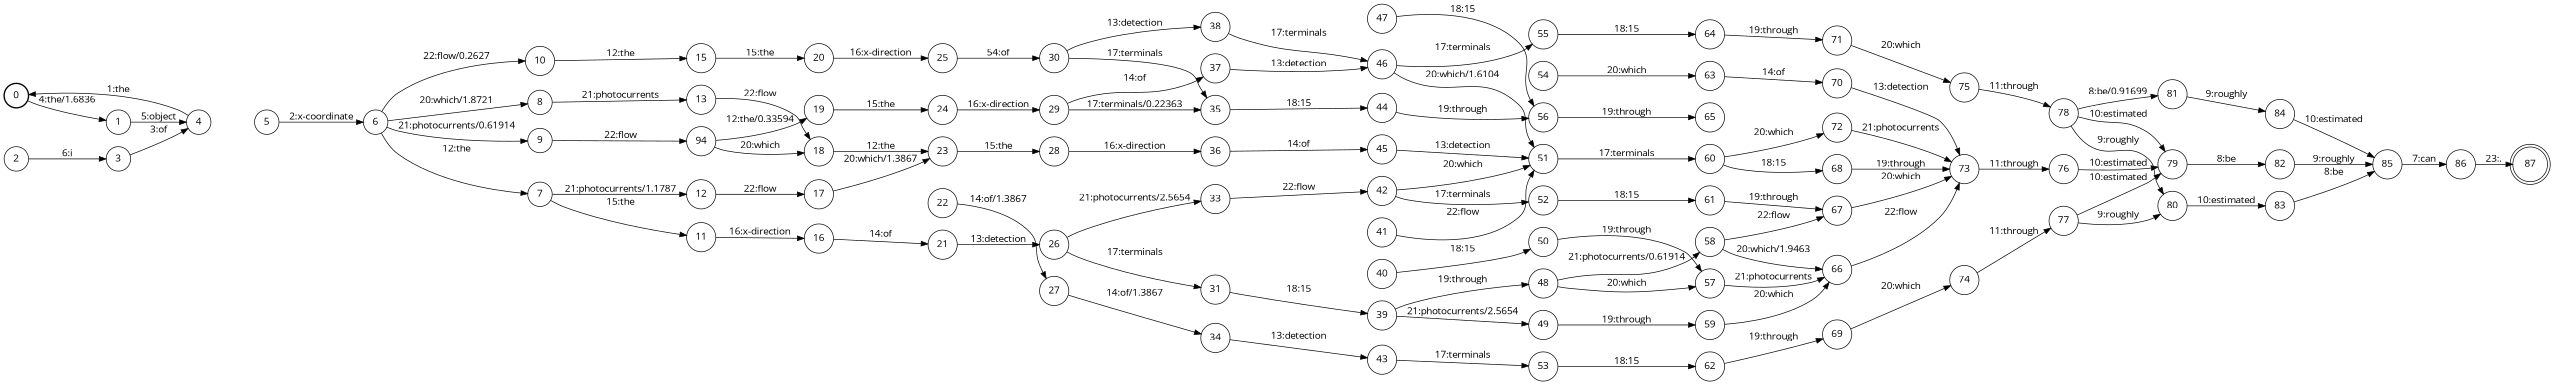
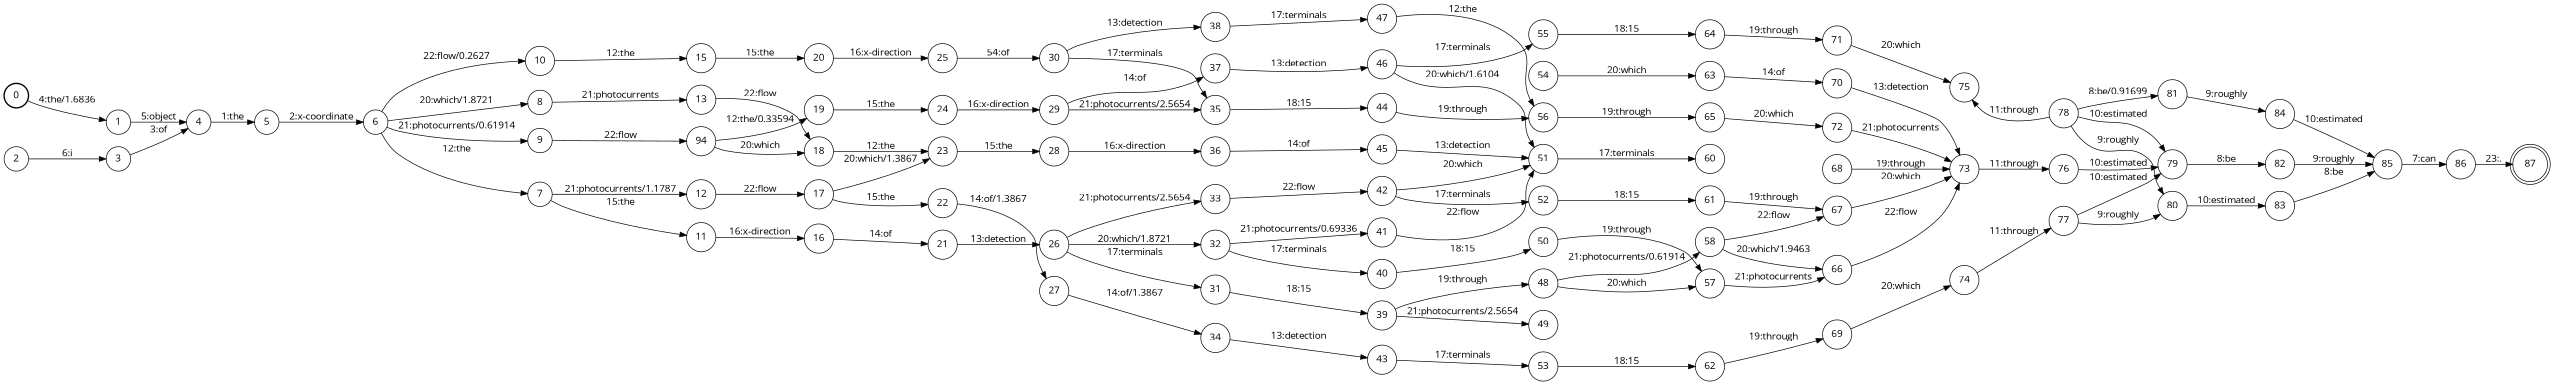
(1463, 10) -> (1463, 10)
(1294, 50) -> (1295, 23)
(2012, 95) -> (2011, 121)
(114, 96) -> (229, 122)
(1135, 105) -> (1135, 105)
(1771, 148) -> (1770, 122)
(1769, 172) -> none
none -> (877, 206)
none -> (1215, 245)
(1710, 325) -> none
